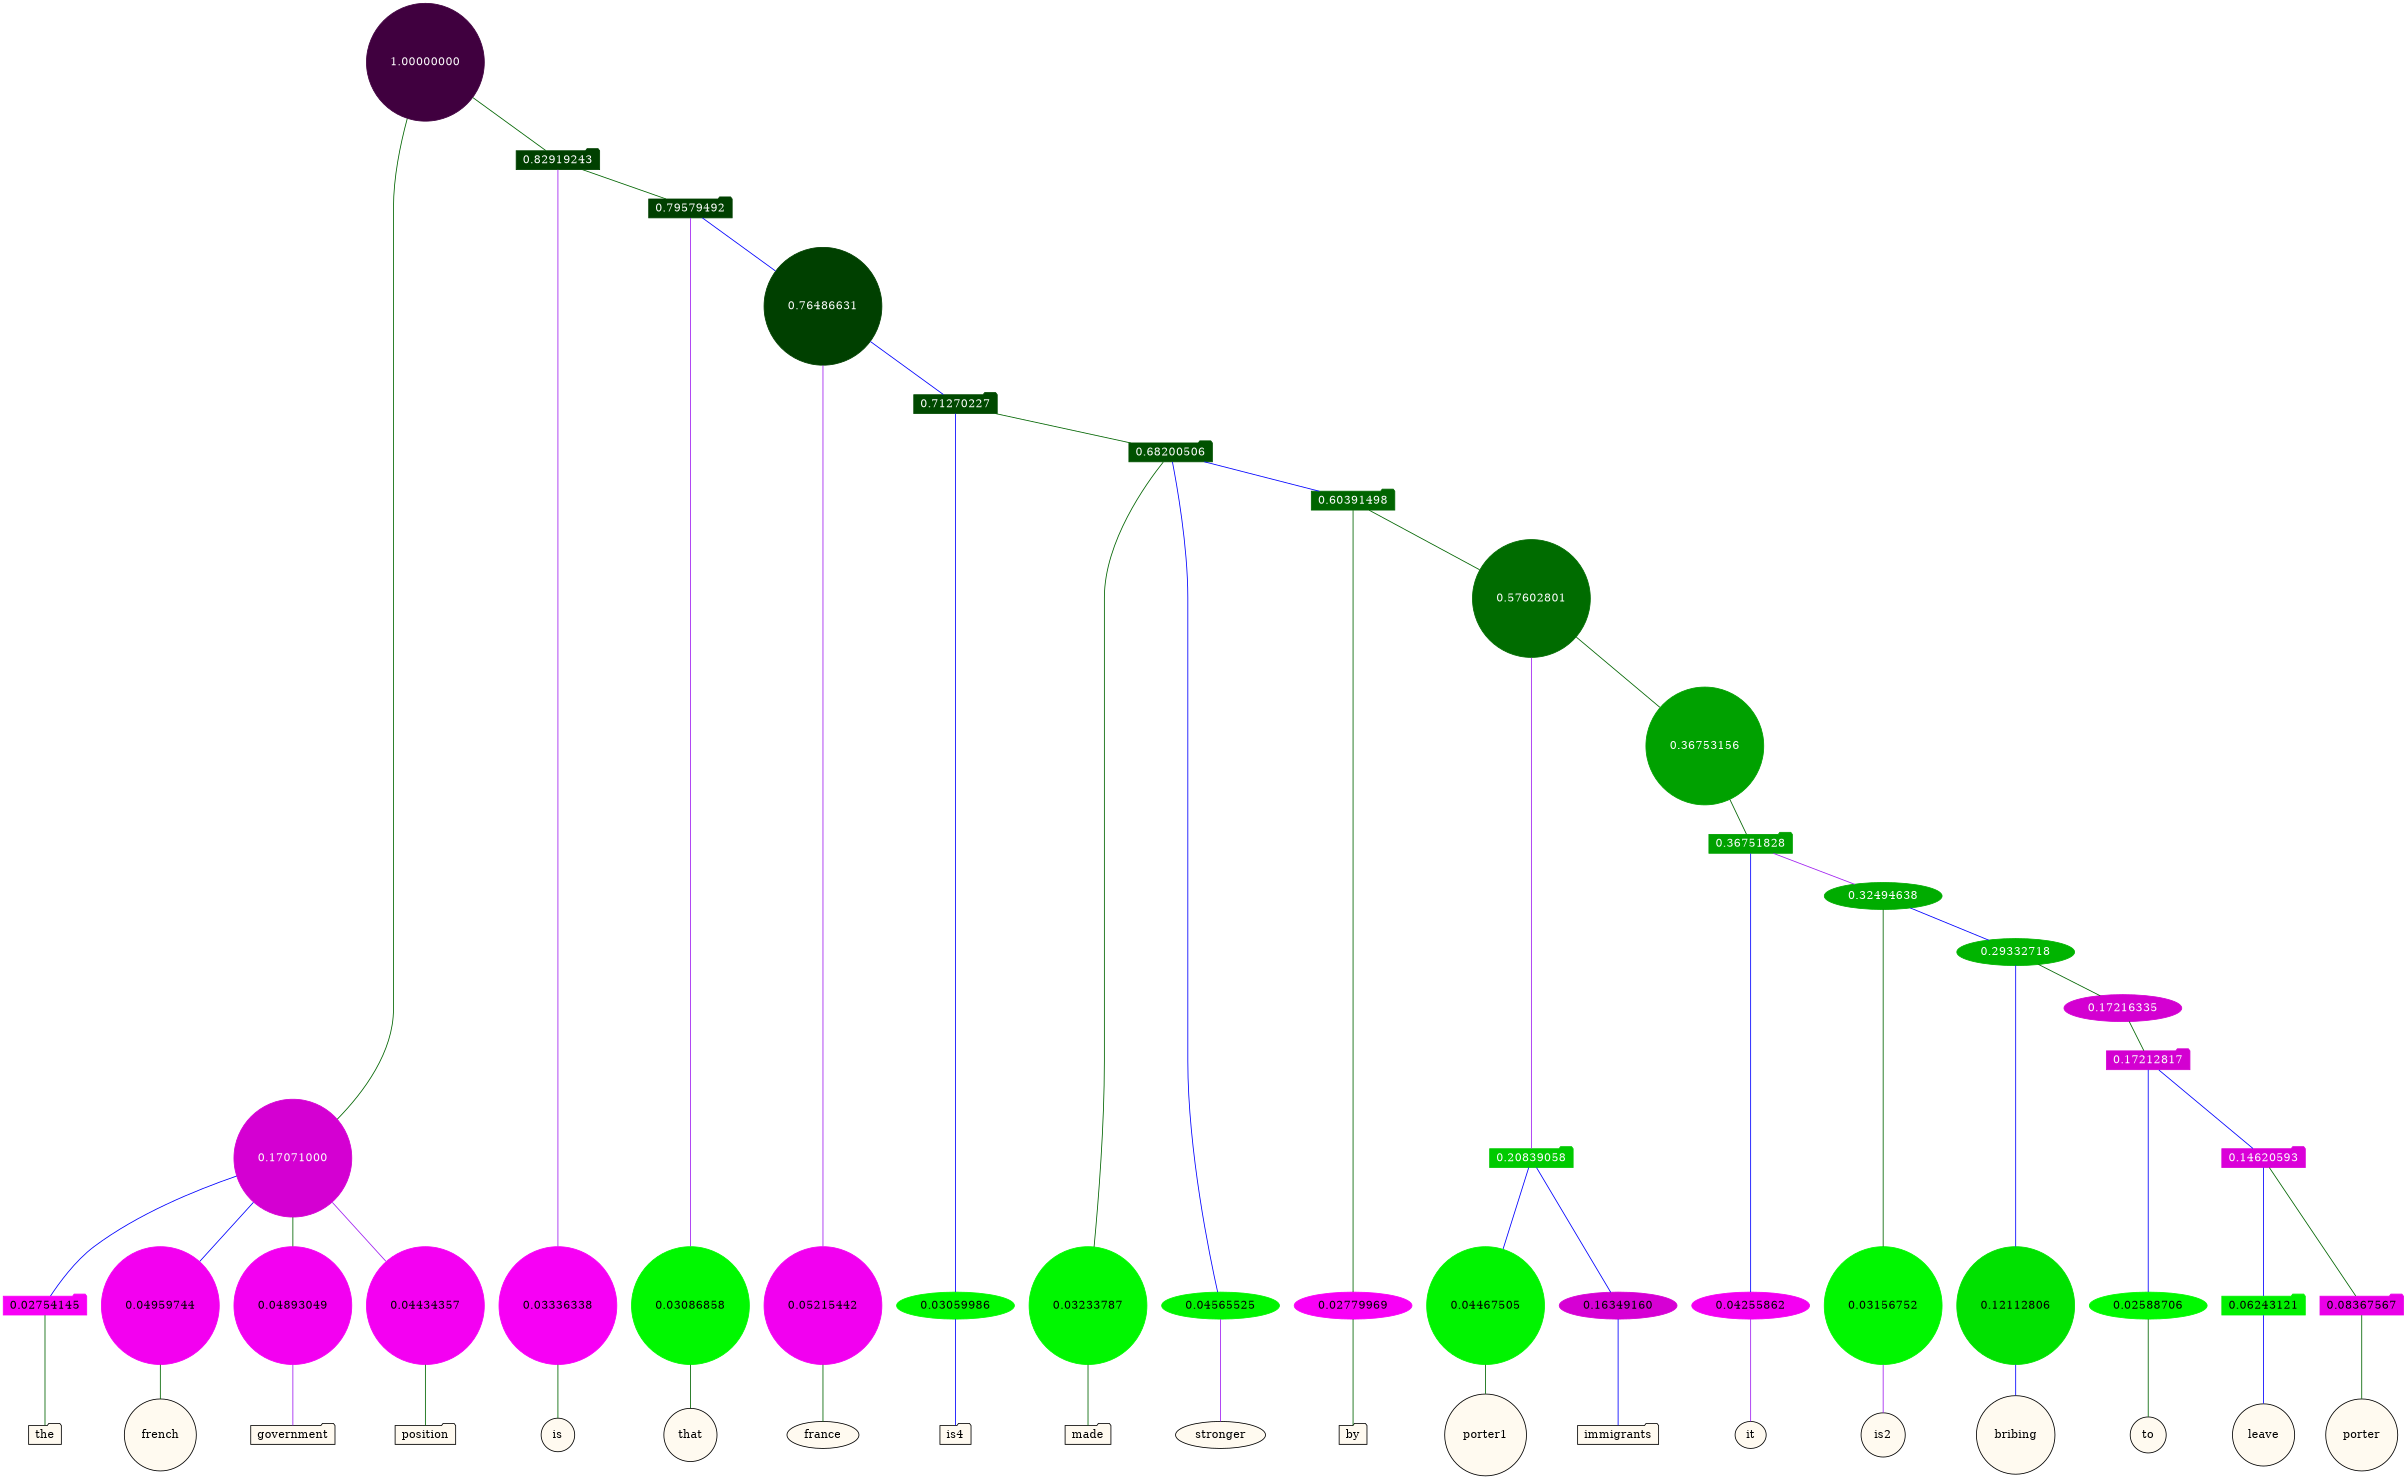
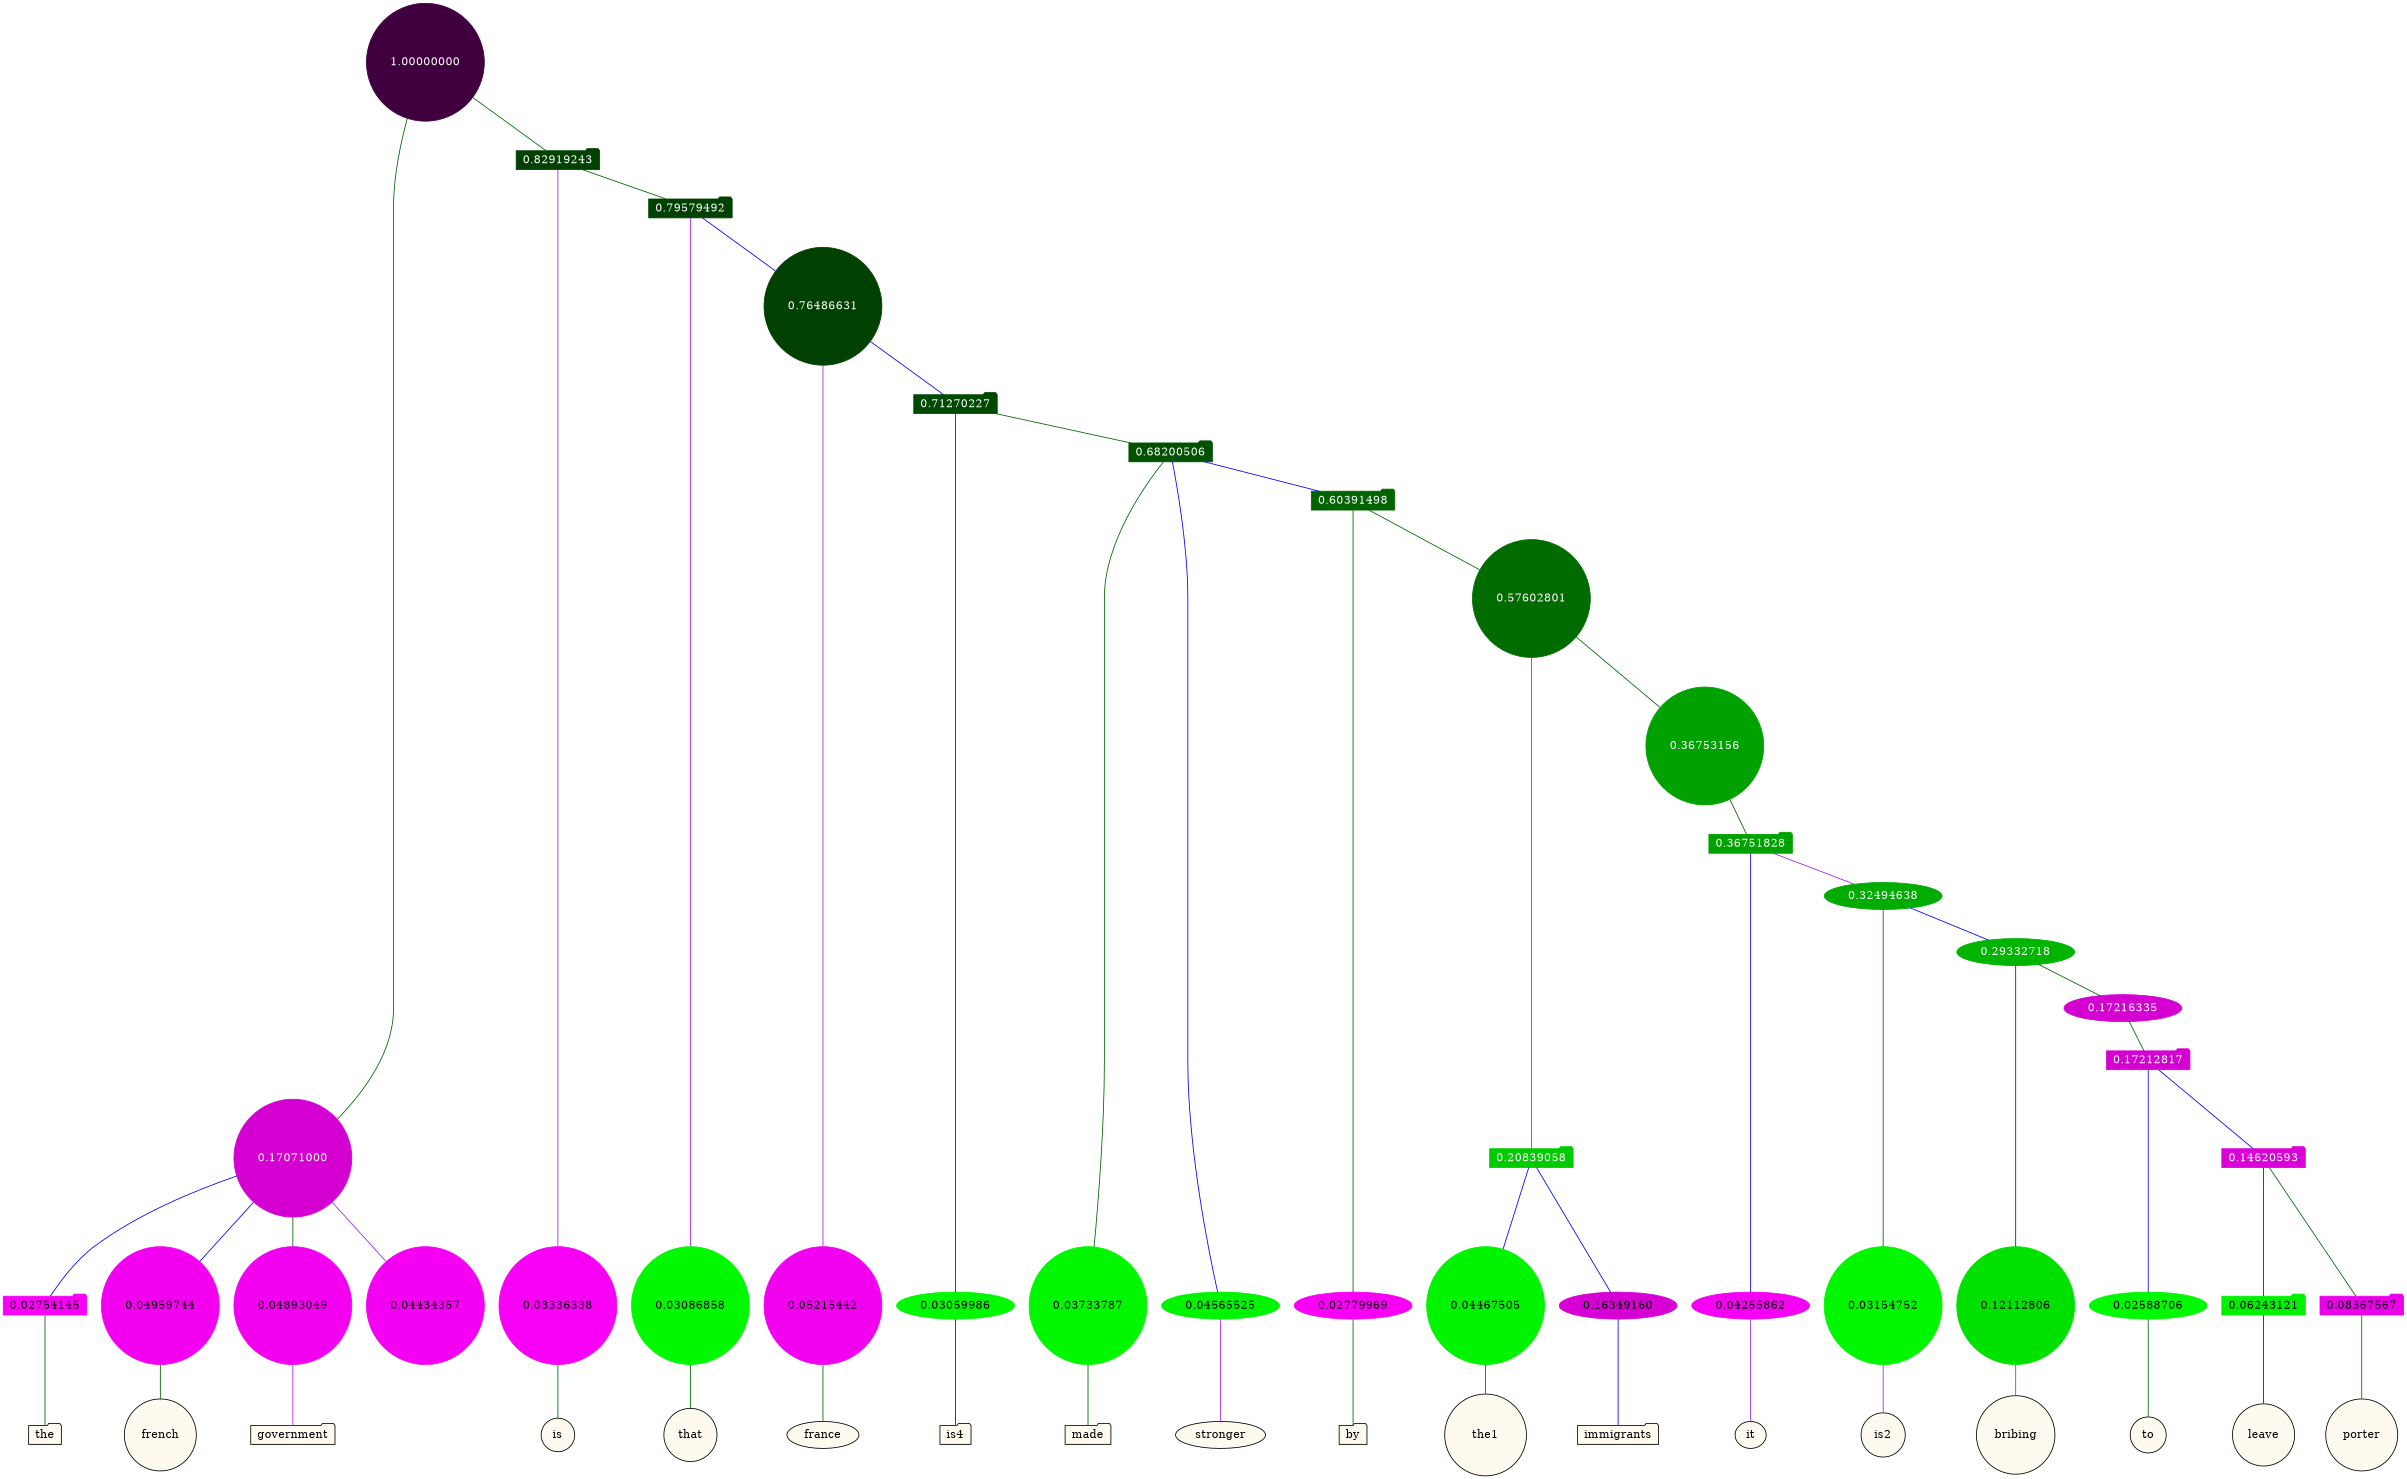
(1088, 1306) -> (1088, 1306)
(1883, 1306) -> (1883, 1306)
(2016, 1380) -> (2016, 1380)
(425, 1435) -> none
(1486, 1435) -> (1486, 1435)
